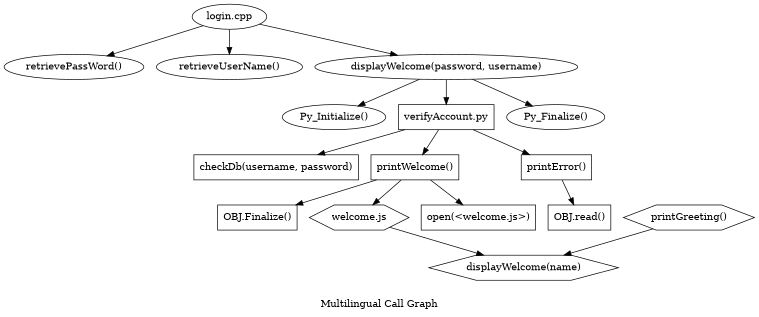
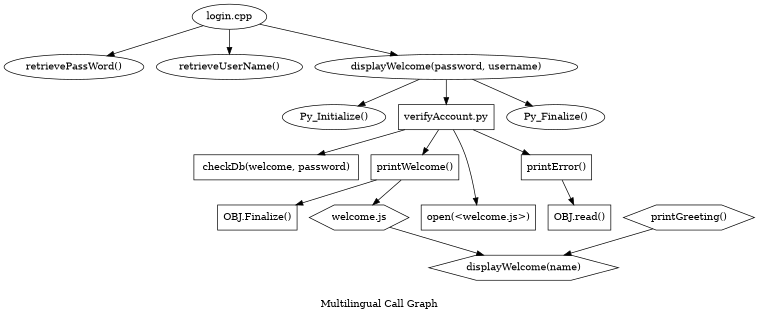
(276, 167) -> (276, 167)
(444, 190) -> (468, 163)
